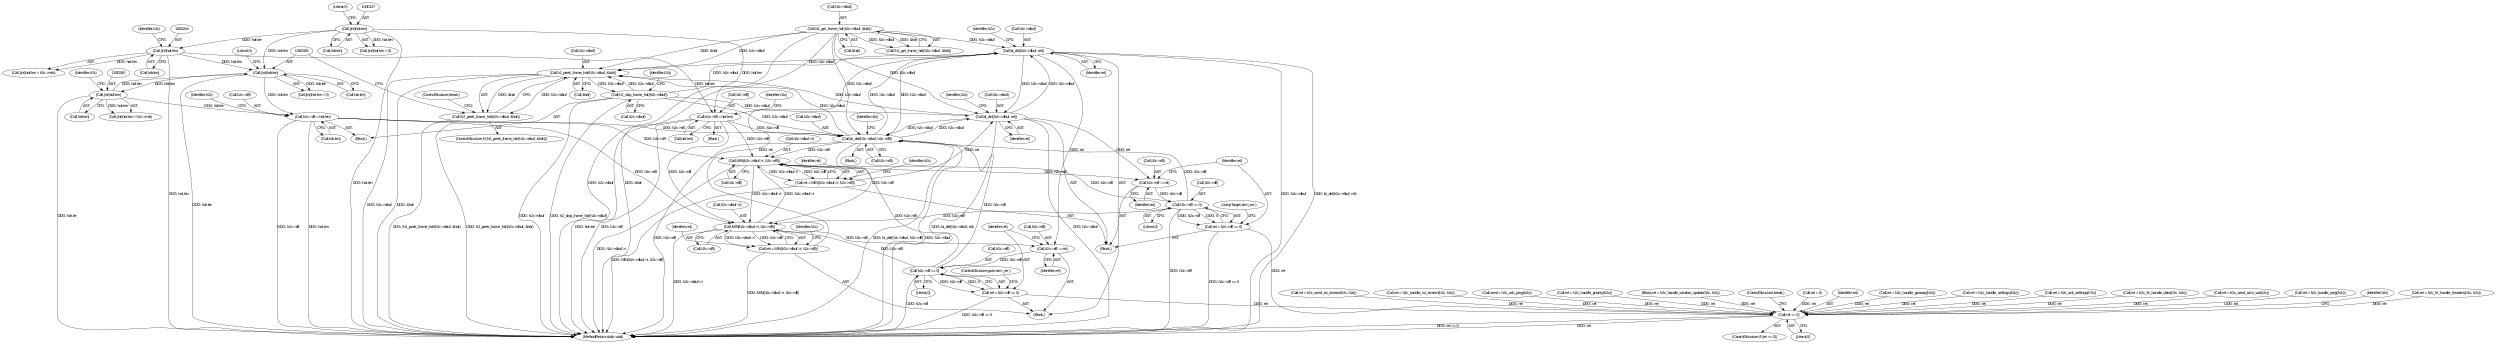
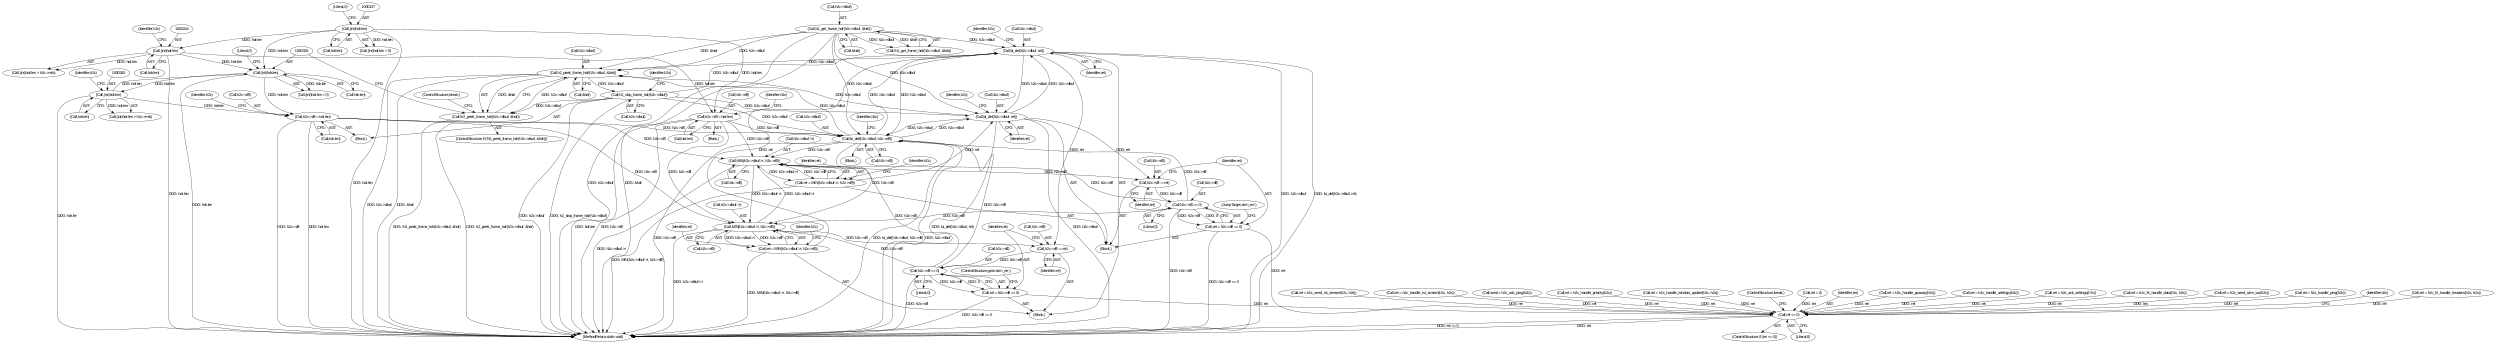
(623, 82) -> (562, 101)
(1681, 293) -> (1681, 293)
(2141, 304) -> (2141, 304)
